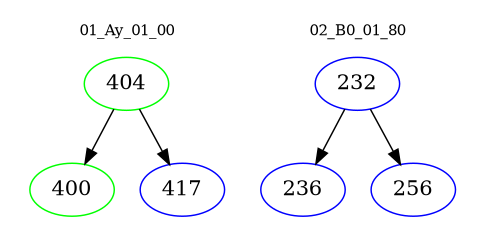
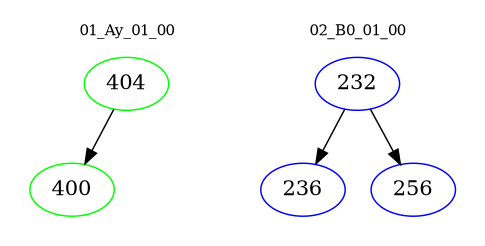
(358, 32) -> (358, 32)
(182, 190) -> none
